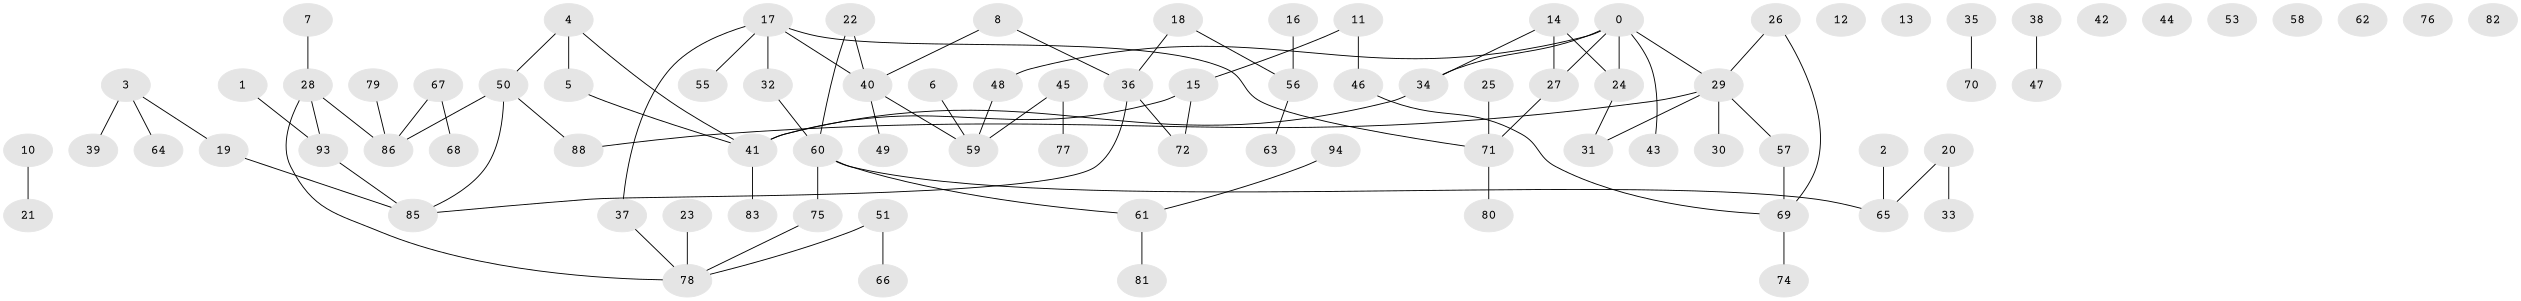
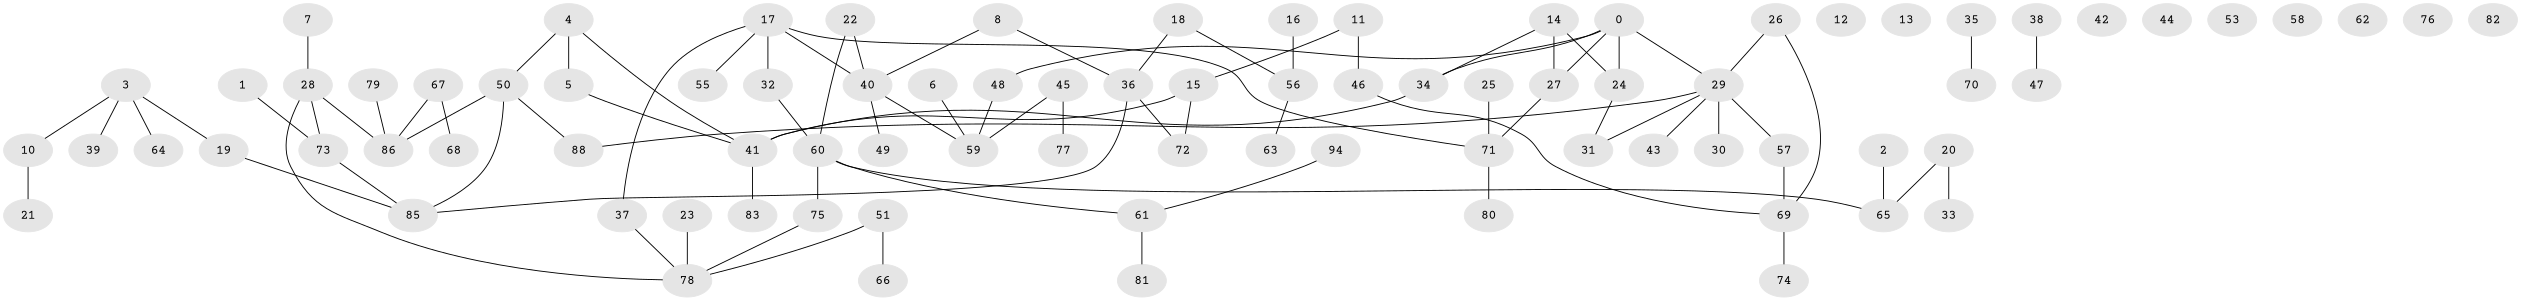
(1655, 81) -> (1686, 118)
none -> (77, 118)
(323, 150) -> (323, 150)
